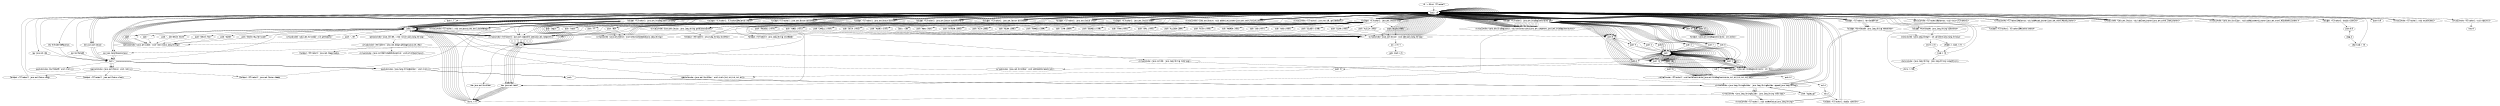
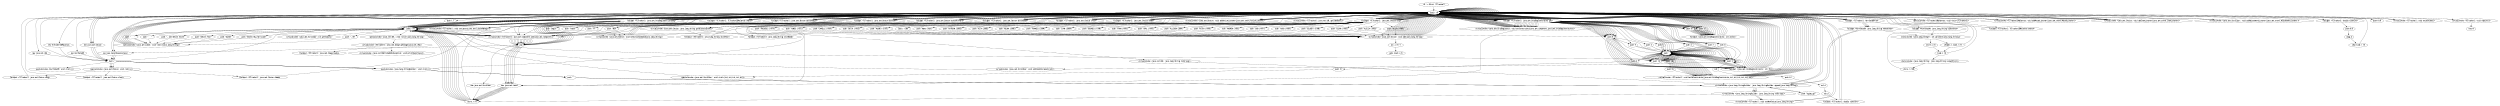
(2350, 34) -> (2348, 32)
